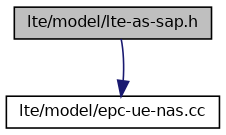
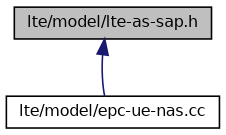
(123, 60) -> (102, 76)
